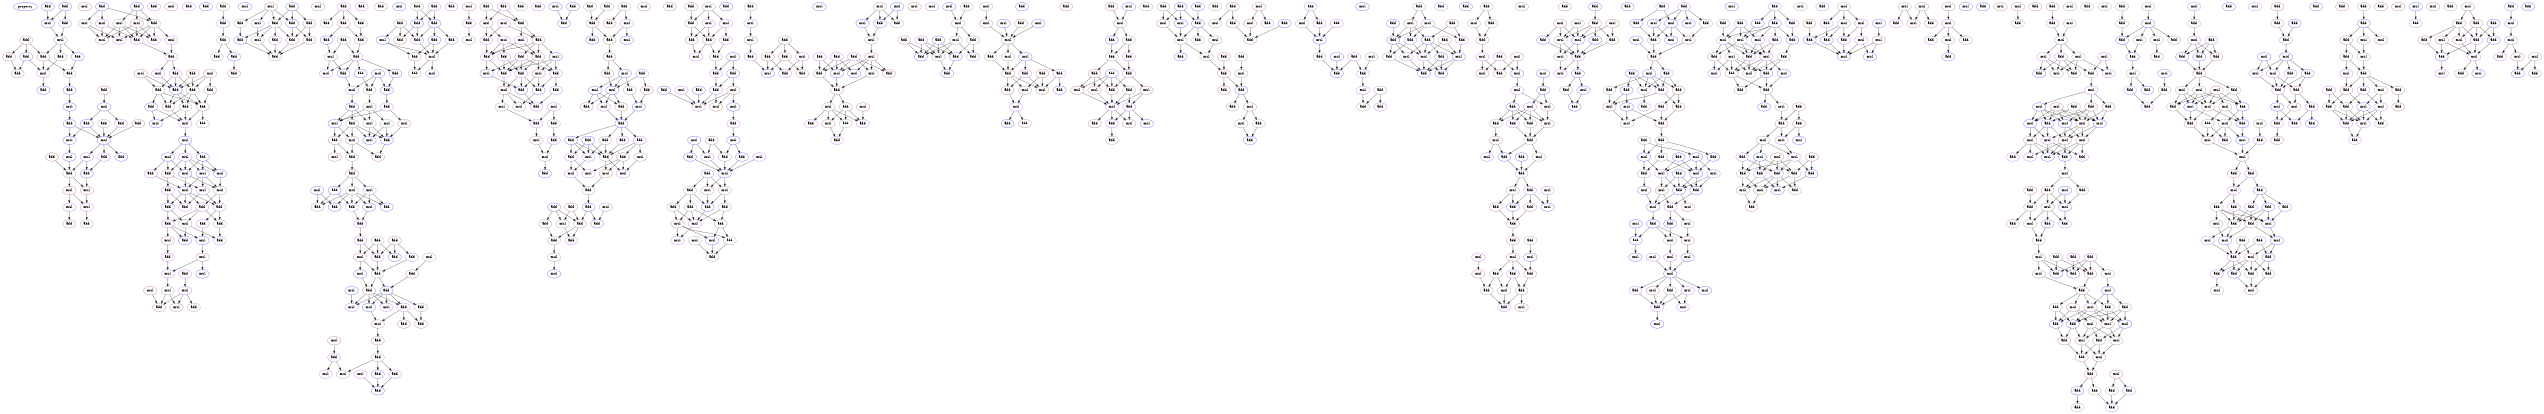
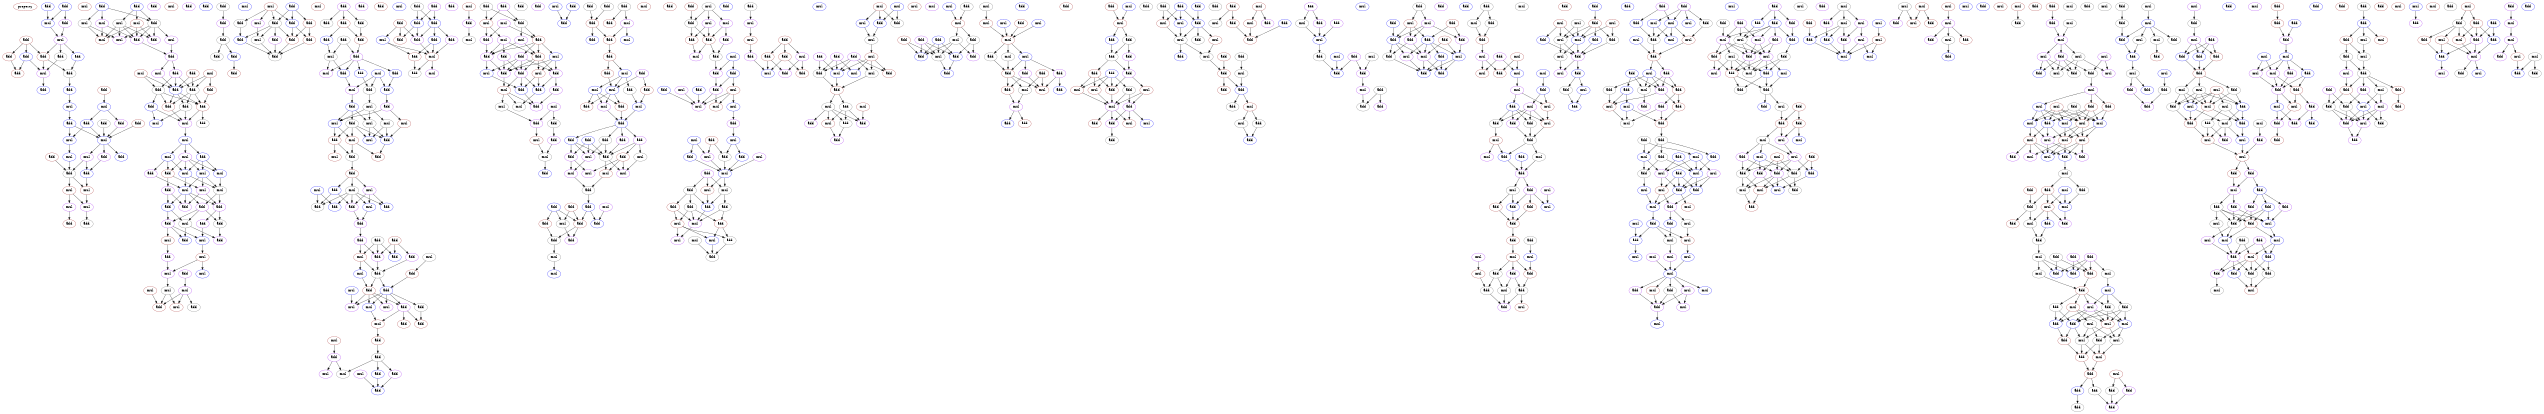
(25, 7) -> (25, 7)
